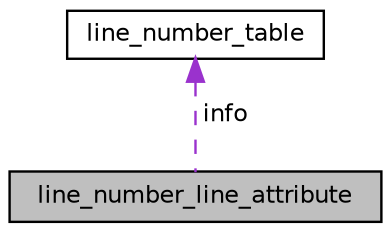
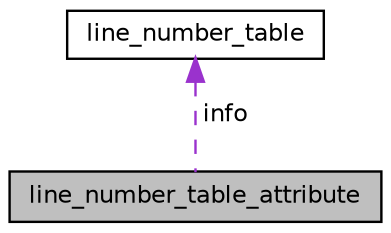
(195, 197) -> (195, 197)
